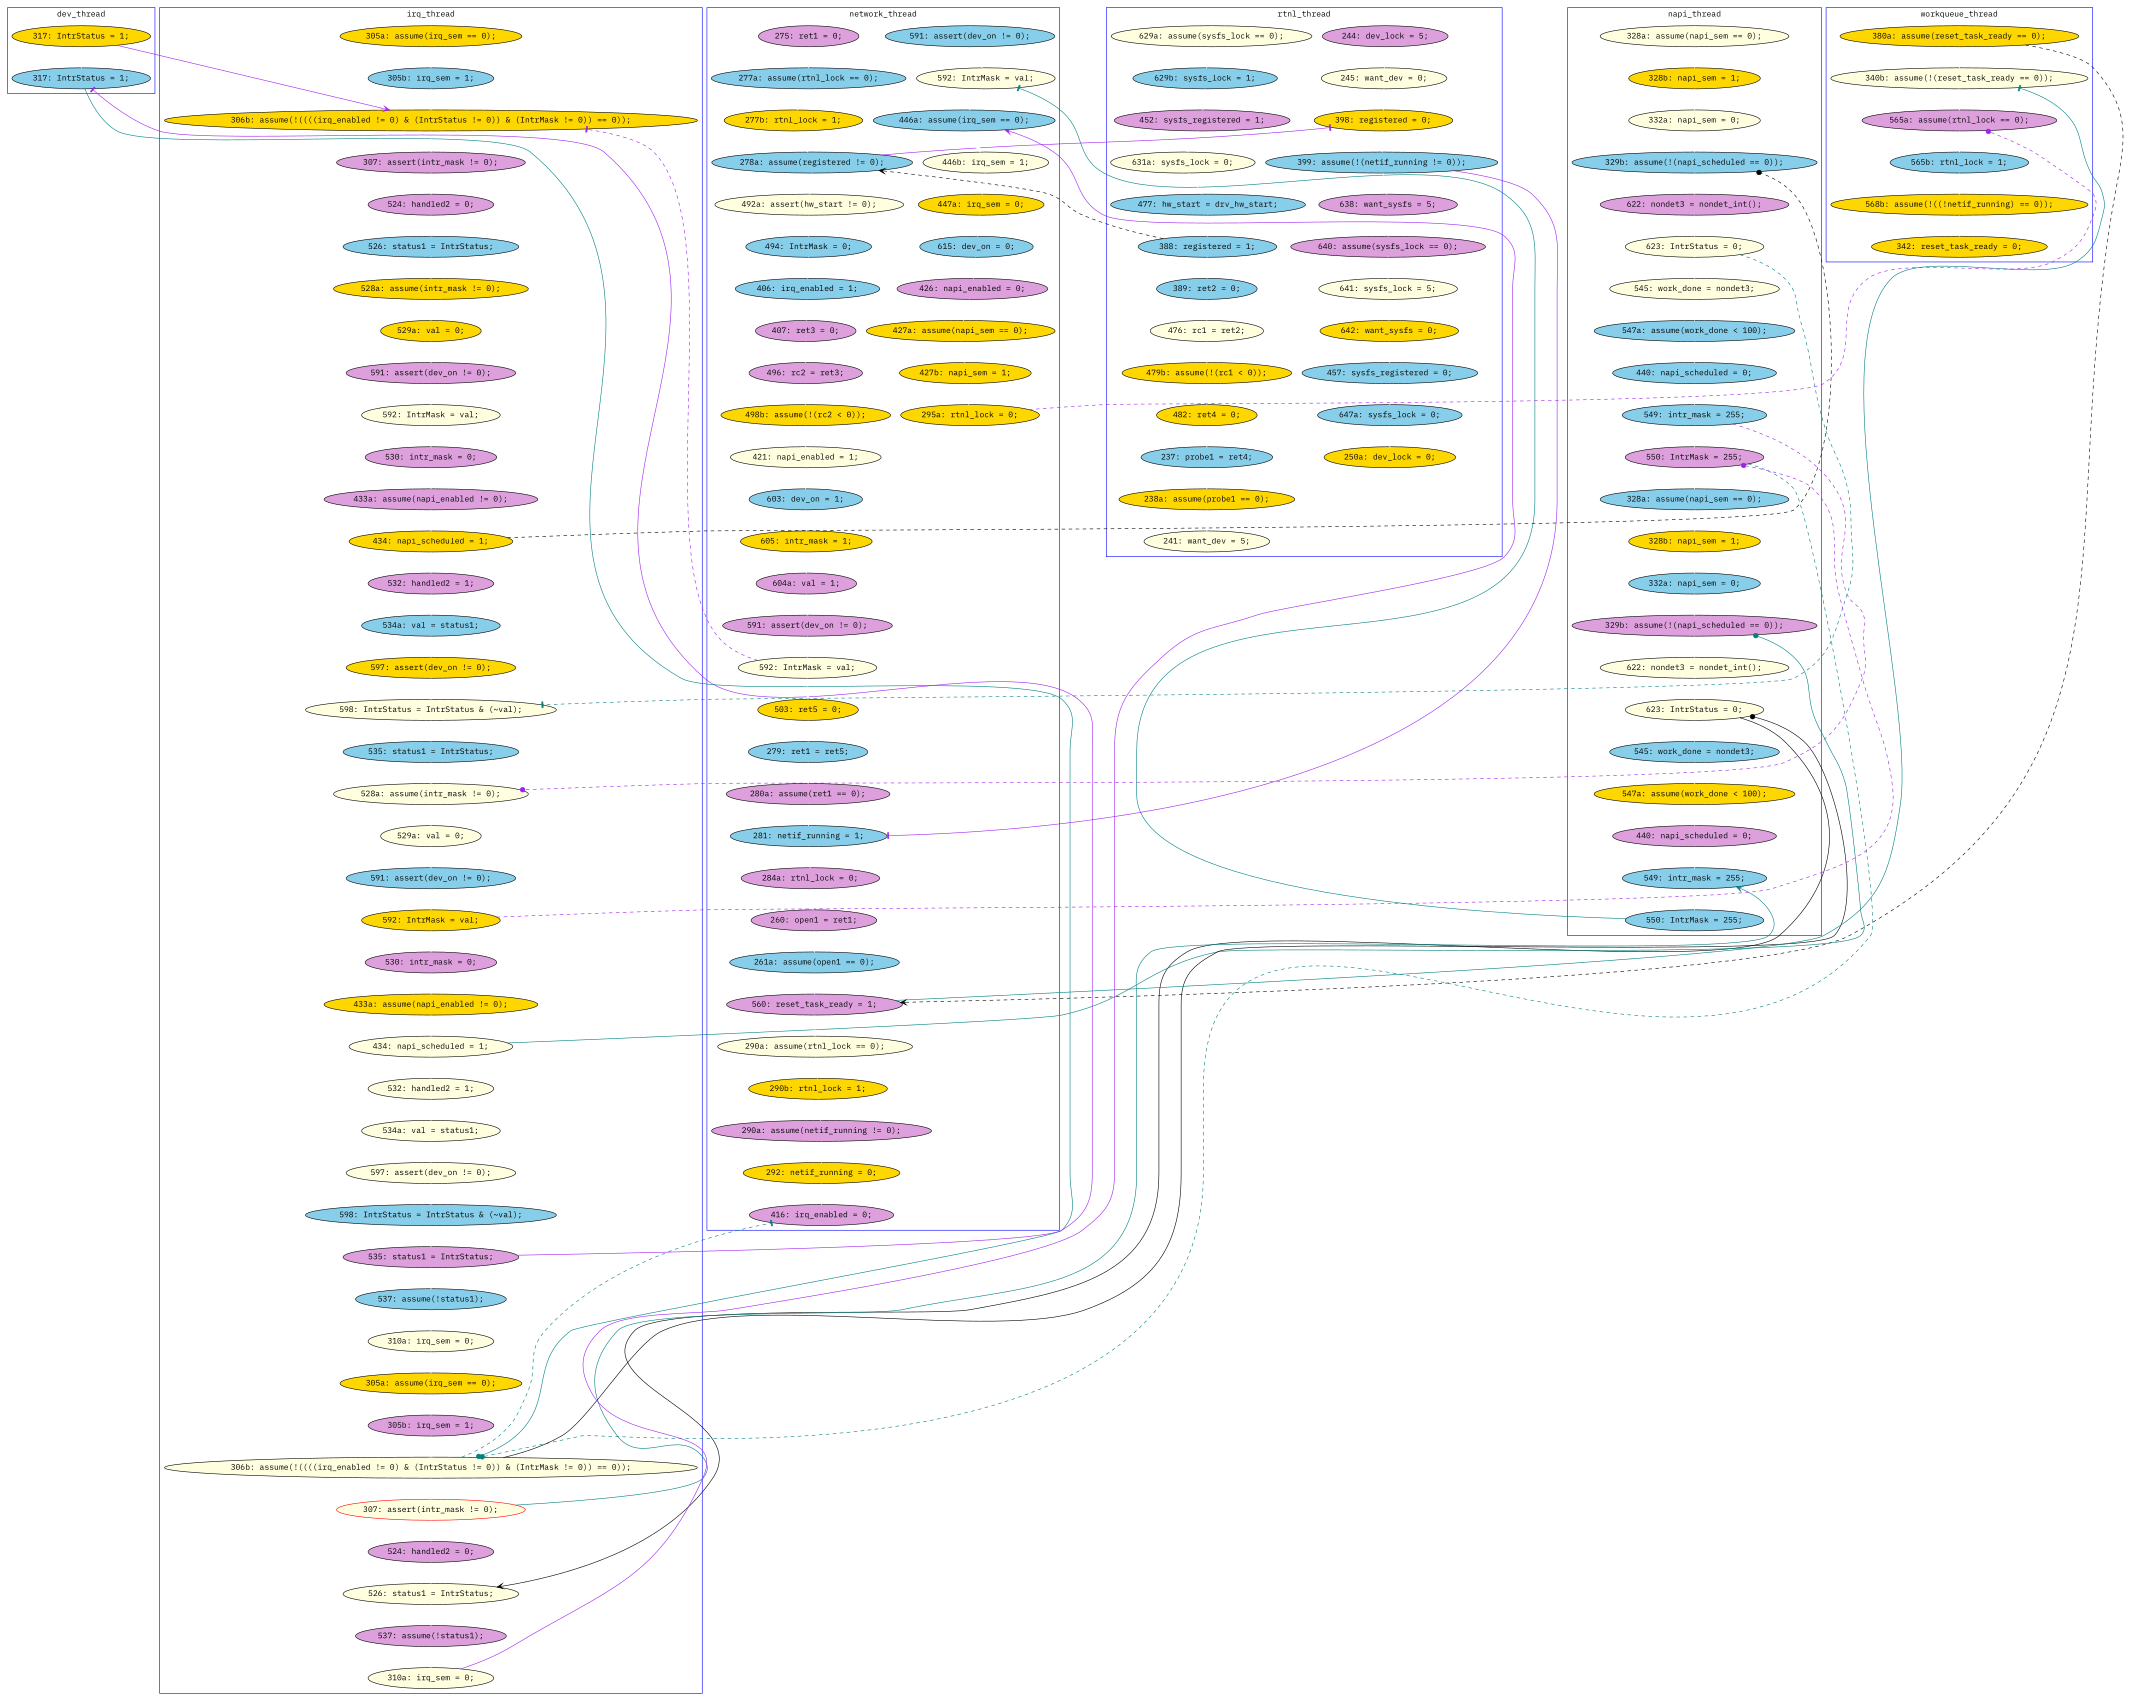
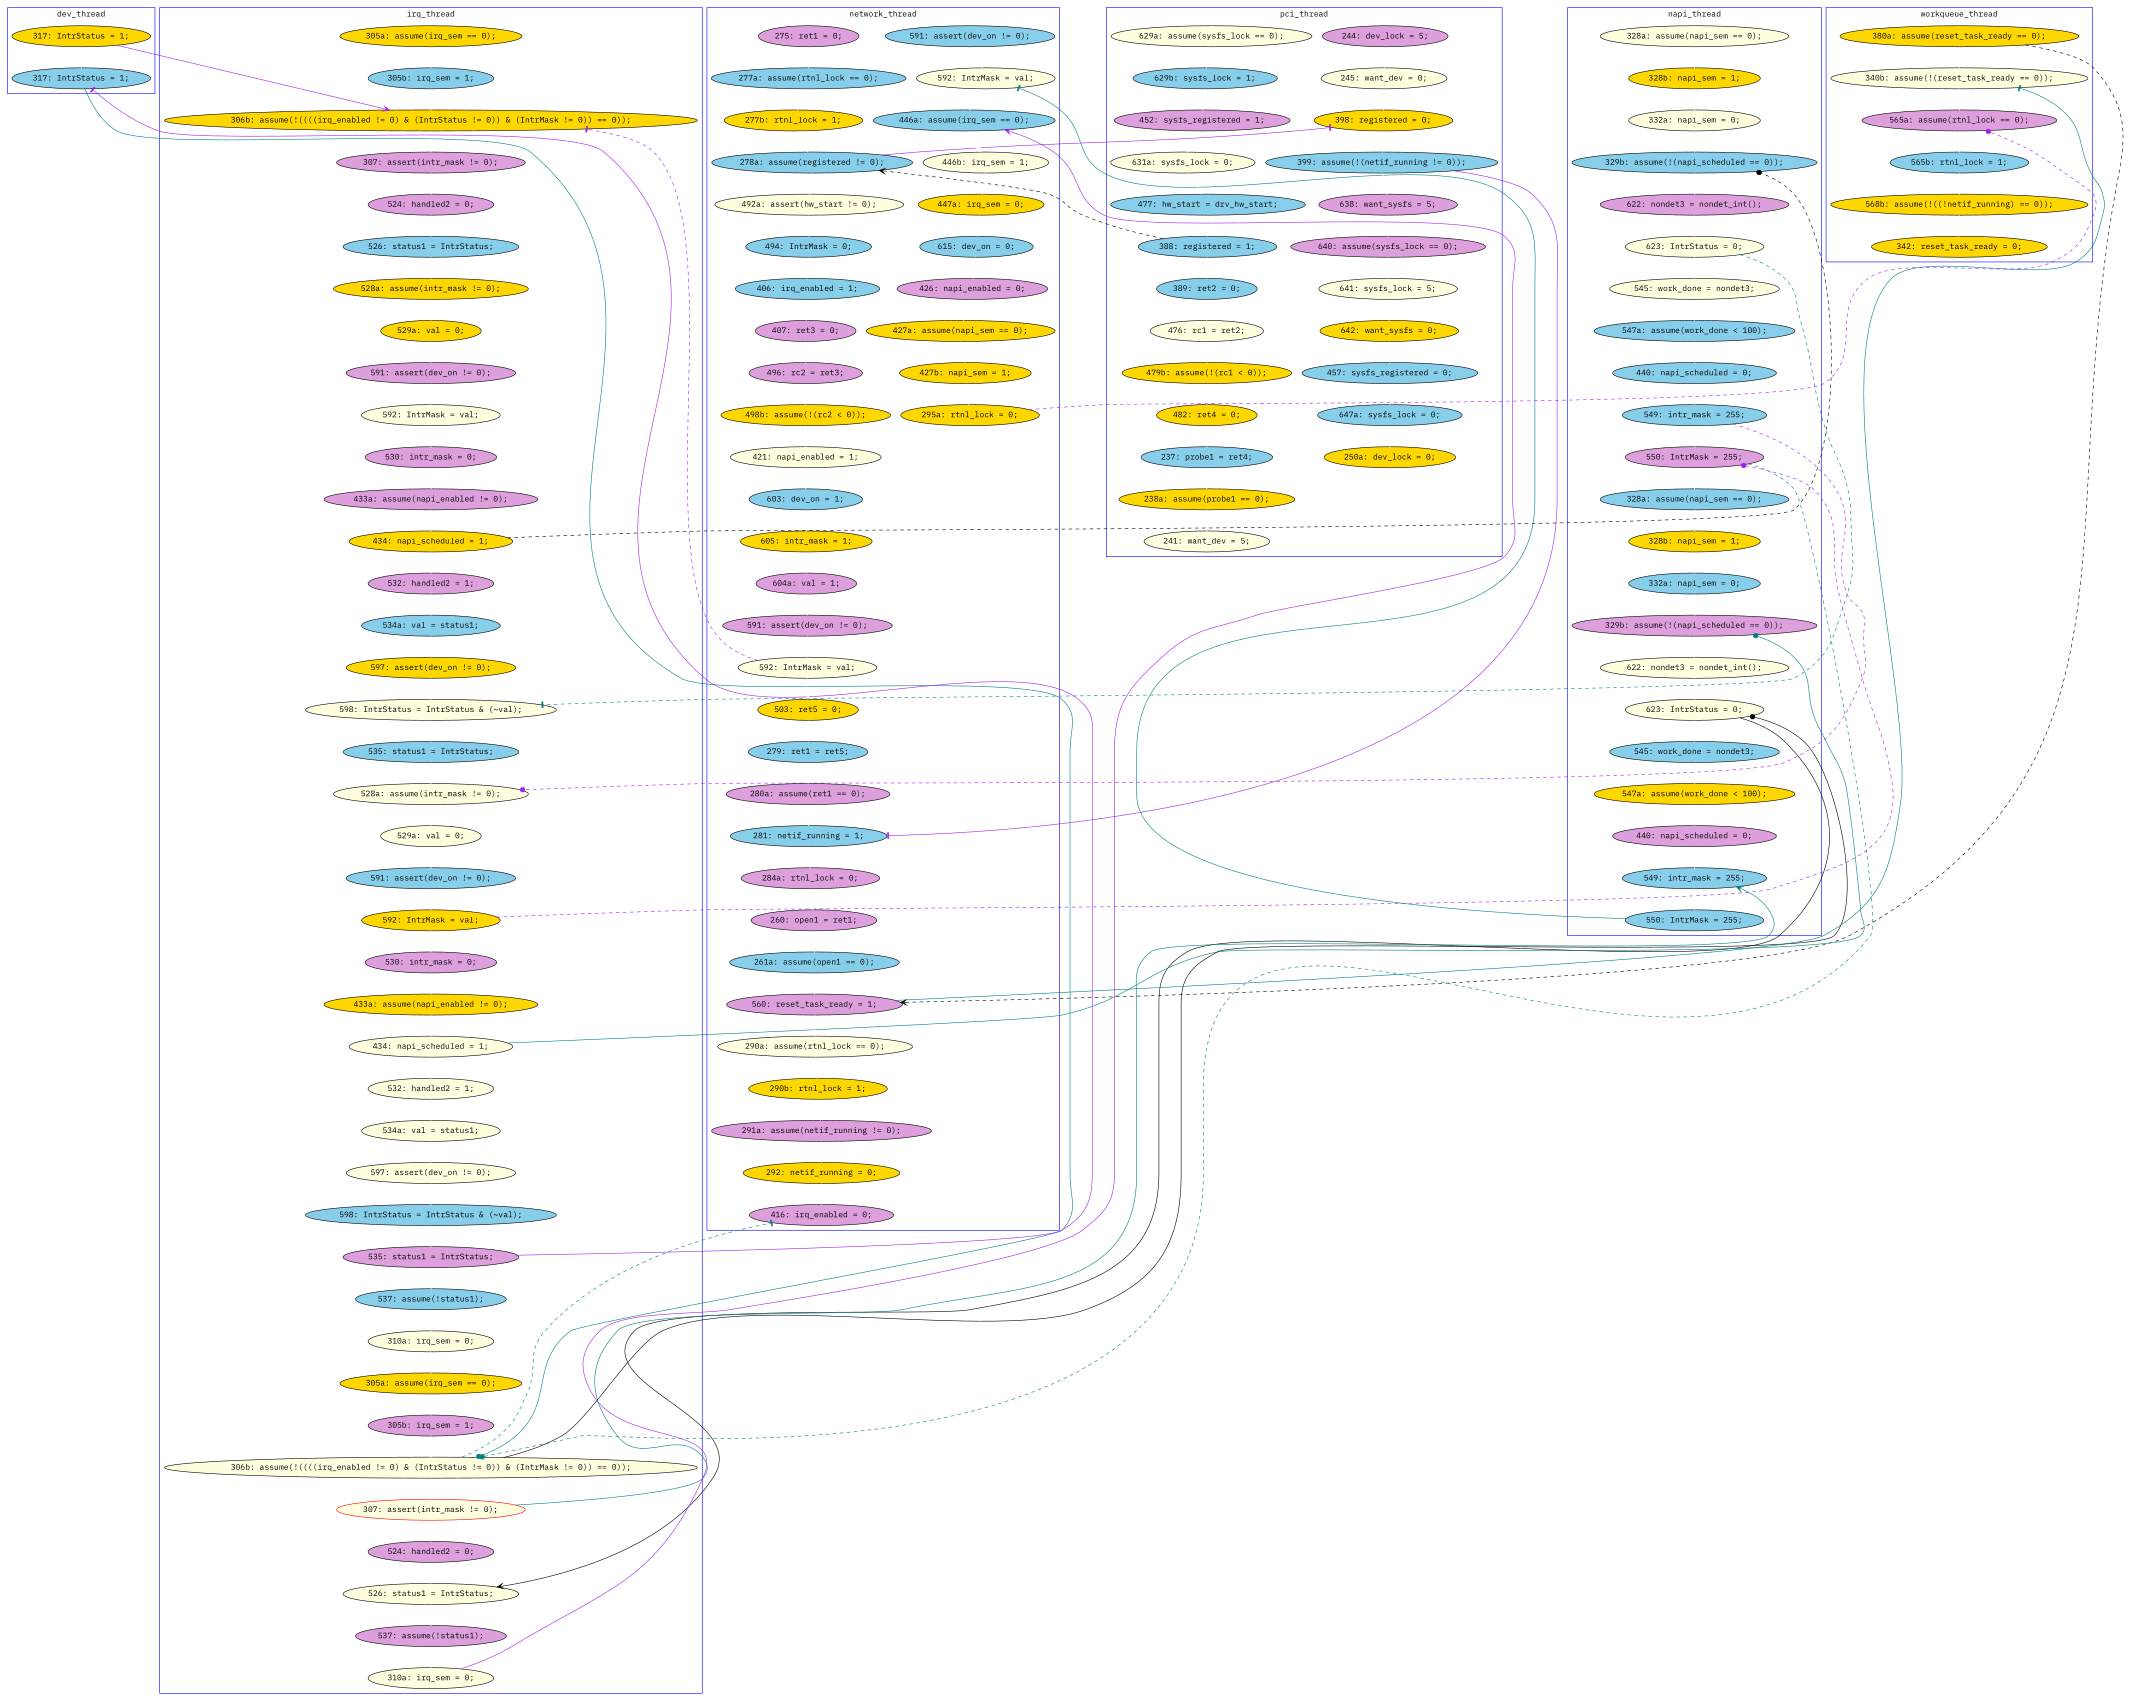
(1304, 14) -> (1304, 14)
(822, 1131) -> (822, 1131)
